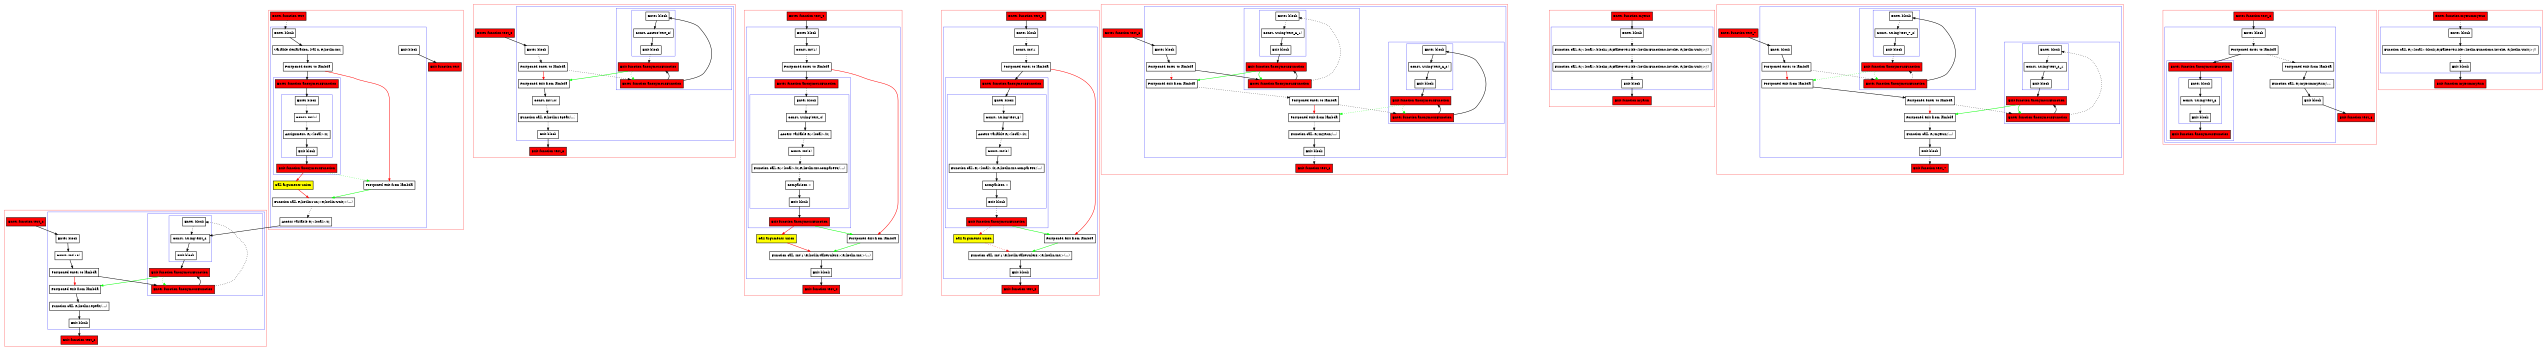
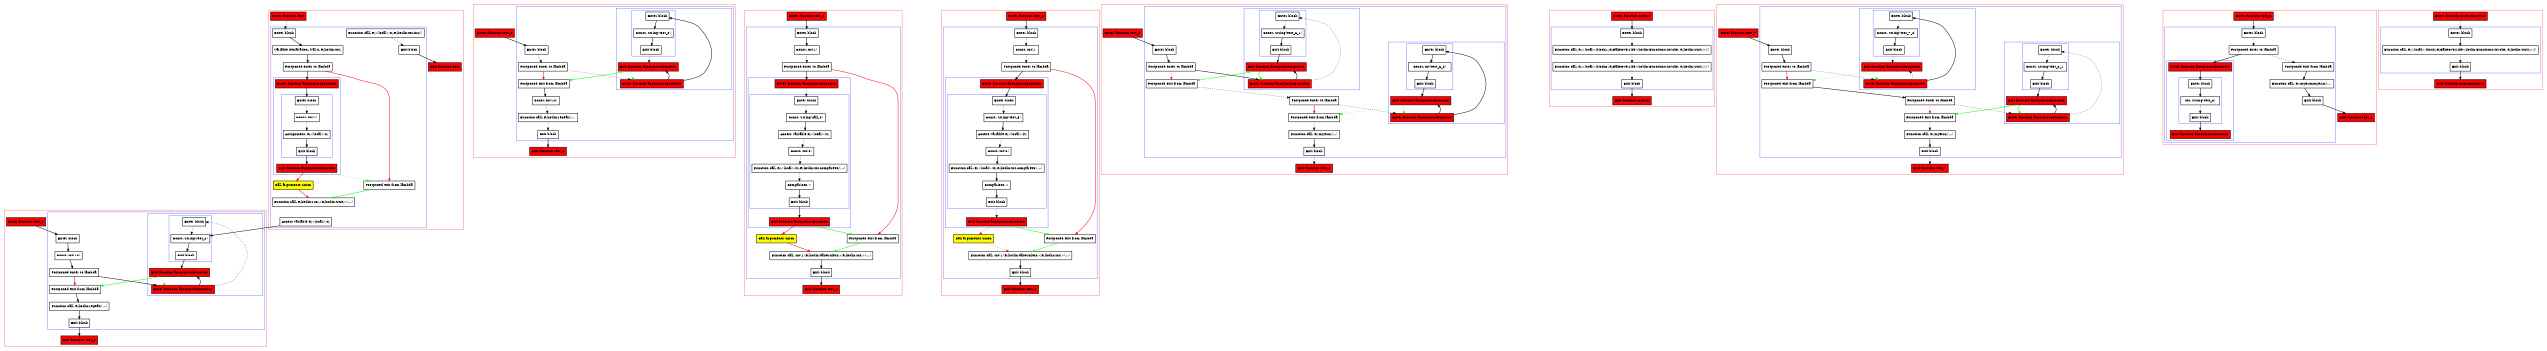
none -> (385, 33)
(653, 33) -> (653, 33)
(1430, 67) -> (1430, 67)
(2200, 101) -> (2200, 101)
(806, 118) -> (806, 118)
(310, 211) -> none
(190, 239) -> (190, 239)
